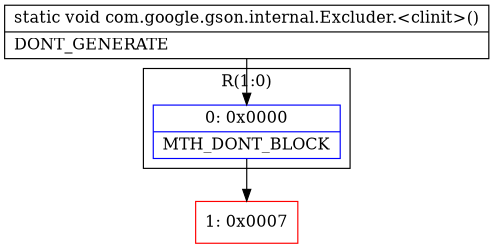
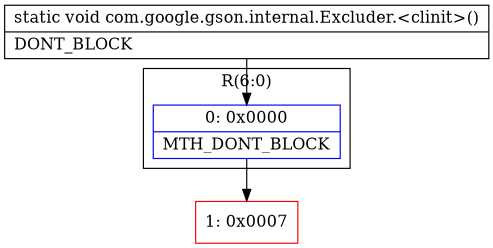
(92, 45) -> (74, 45)
(247, 82) -> (247, 82)
